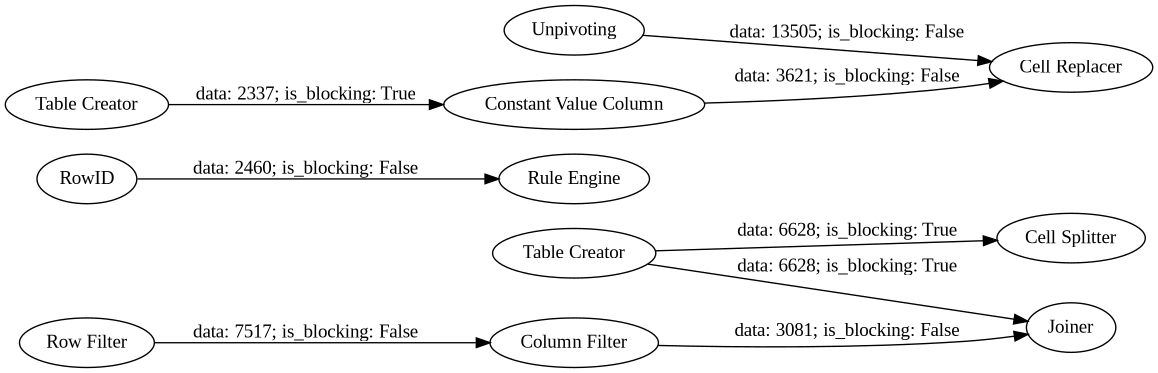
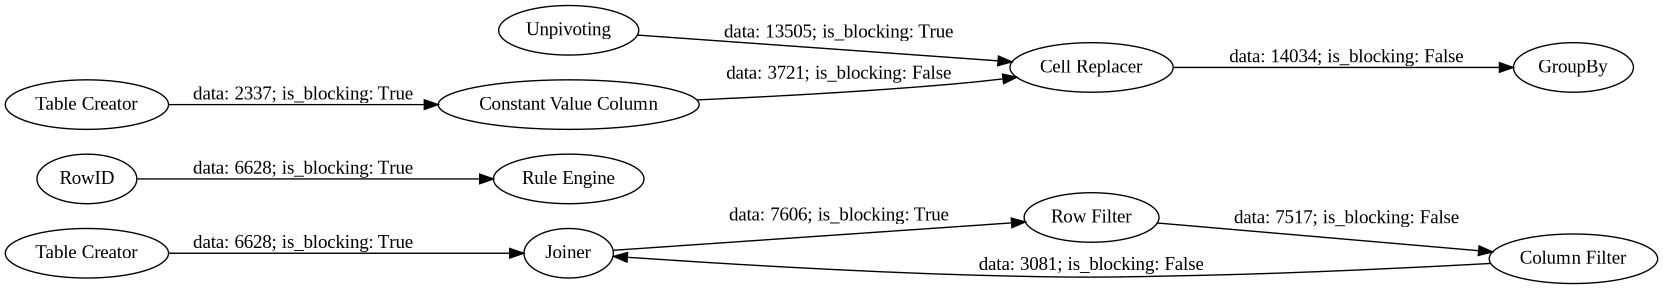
(847, 32) -> (839, 32)
none -> (1573, 67)
(847, 76) -> (839, 74)
(306, 169) -> (303, 169)
none -> (813, 237)
(1071, 238) -> none
